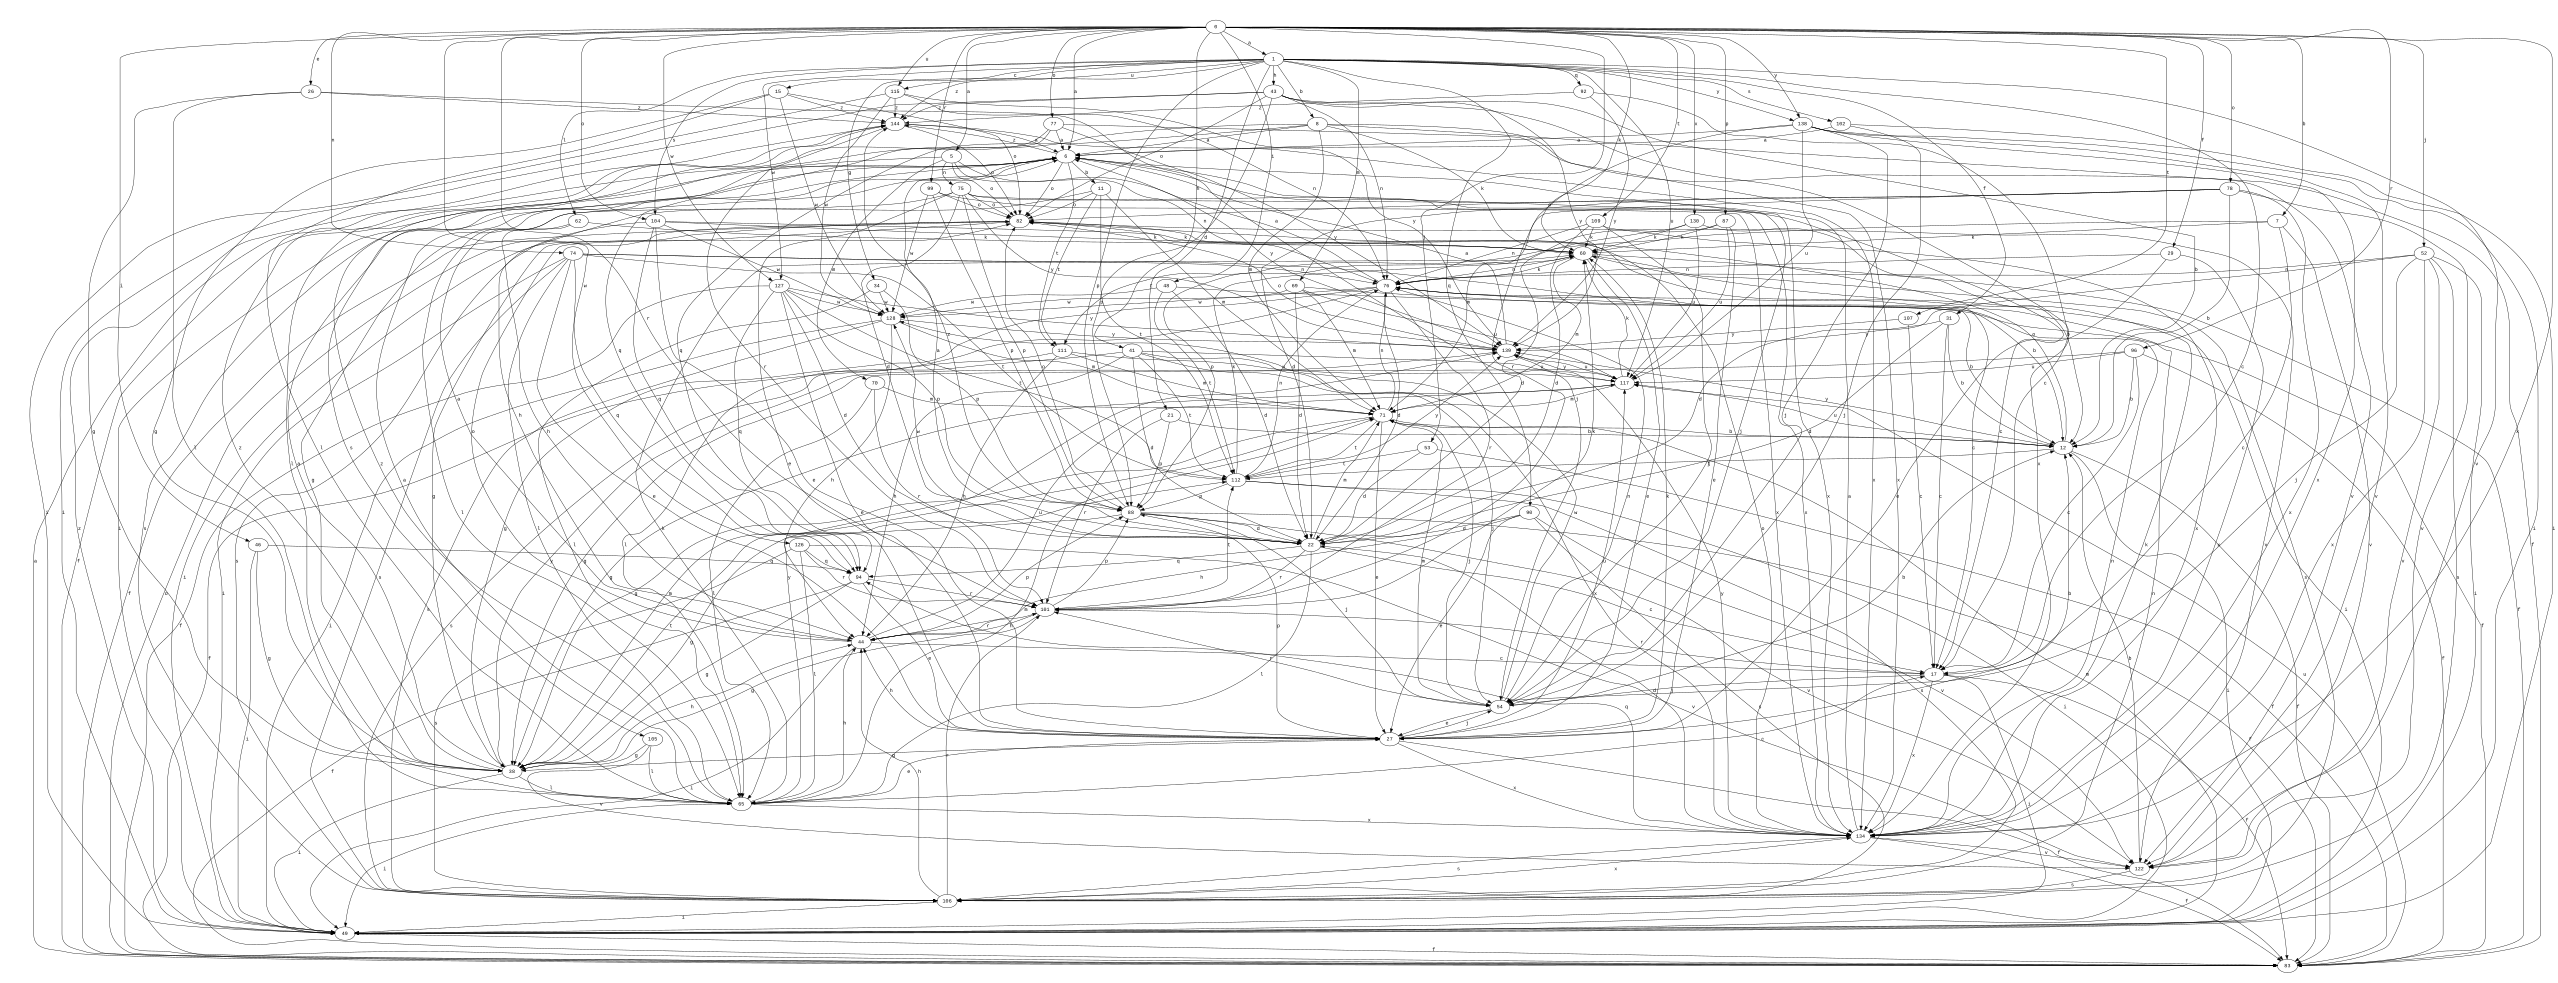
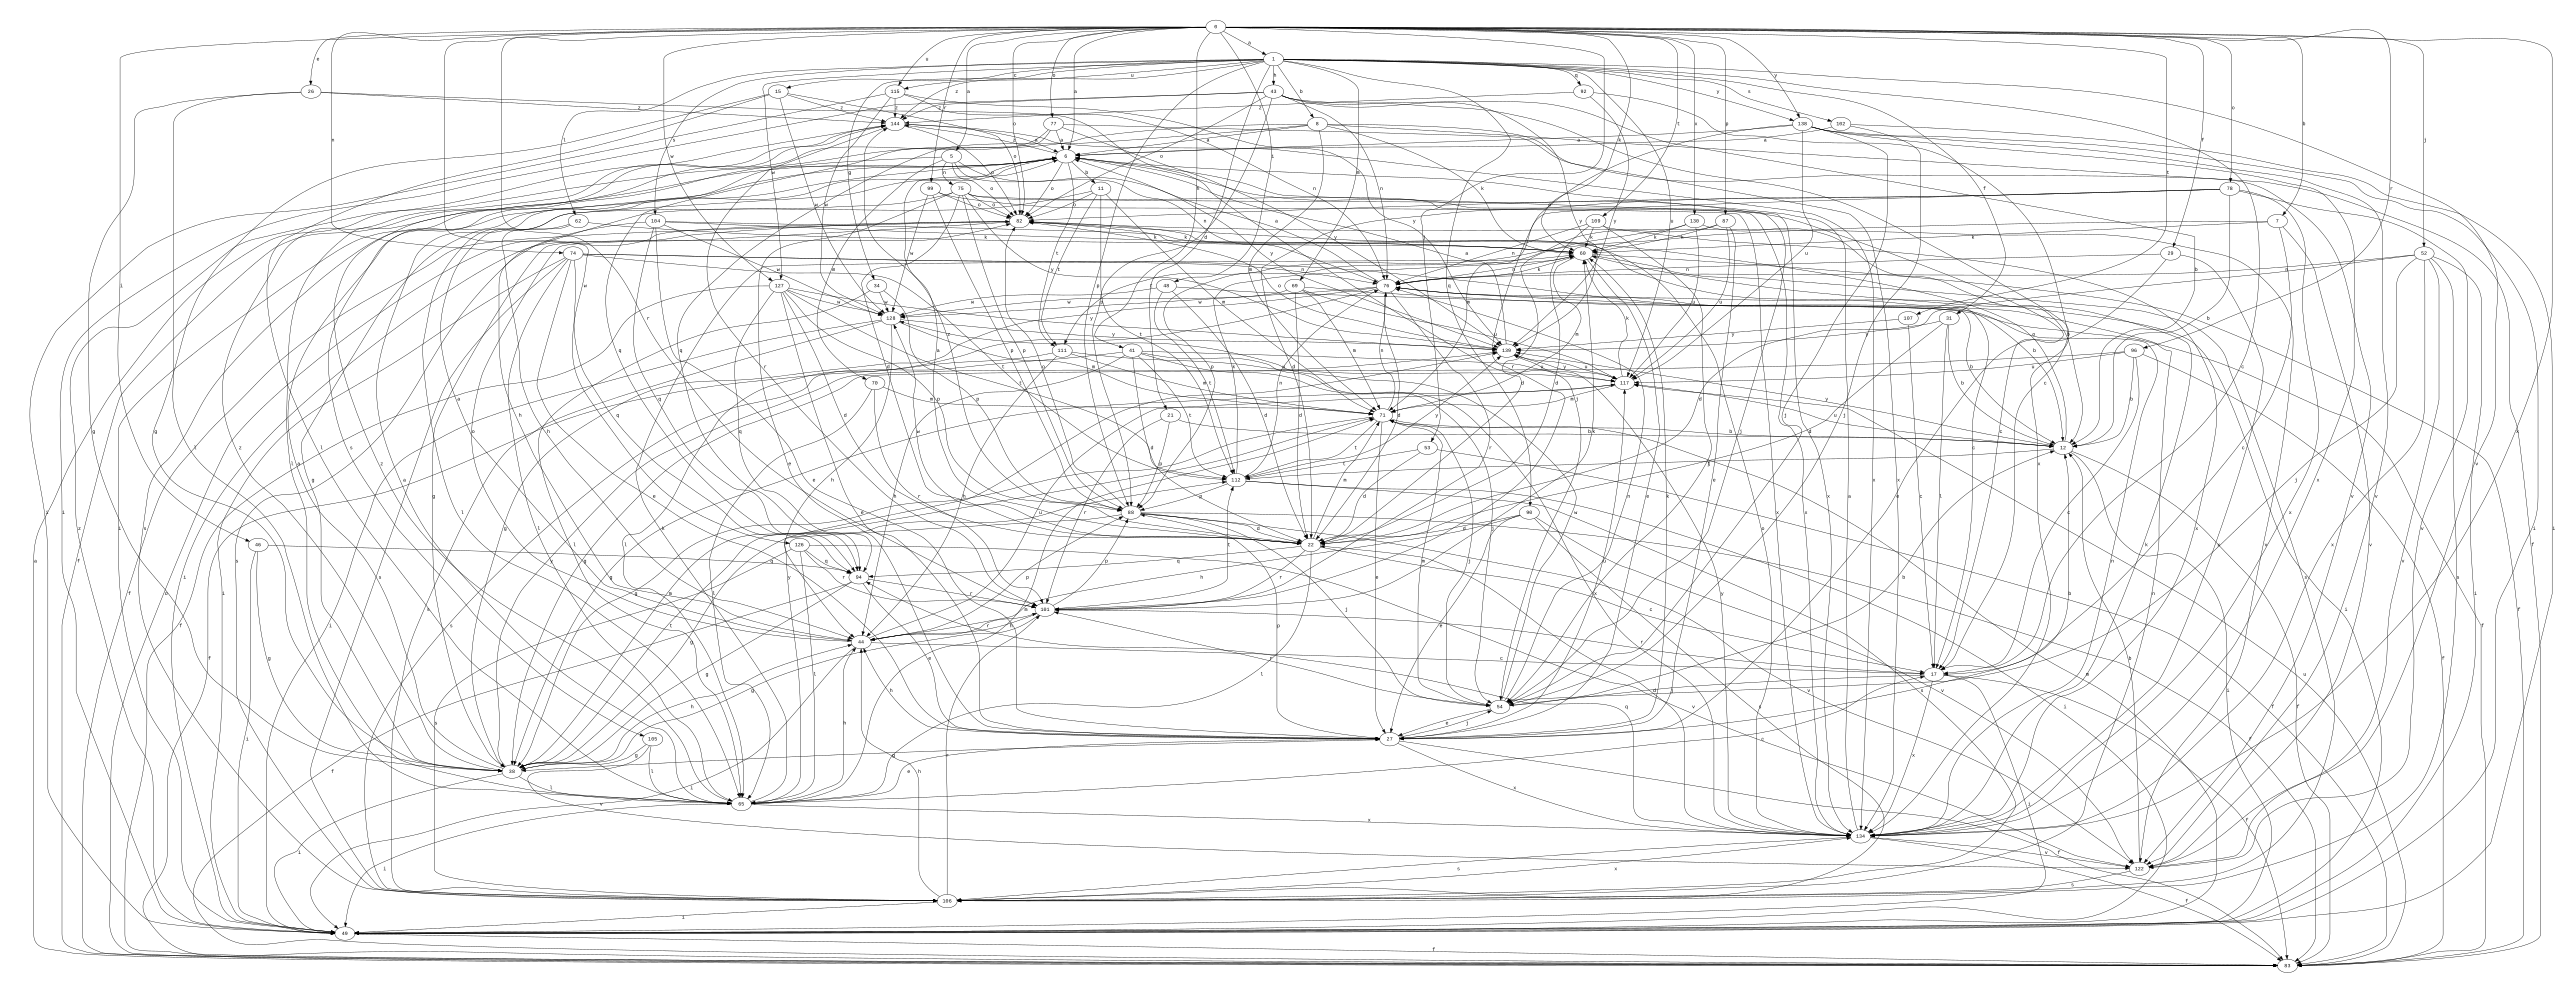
(685, 38) -> (1029, 43)
(1941, 496) -> (1941, 496)
